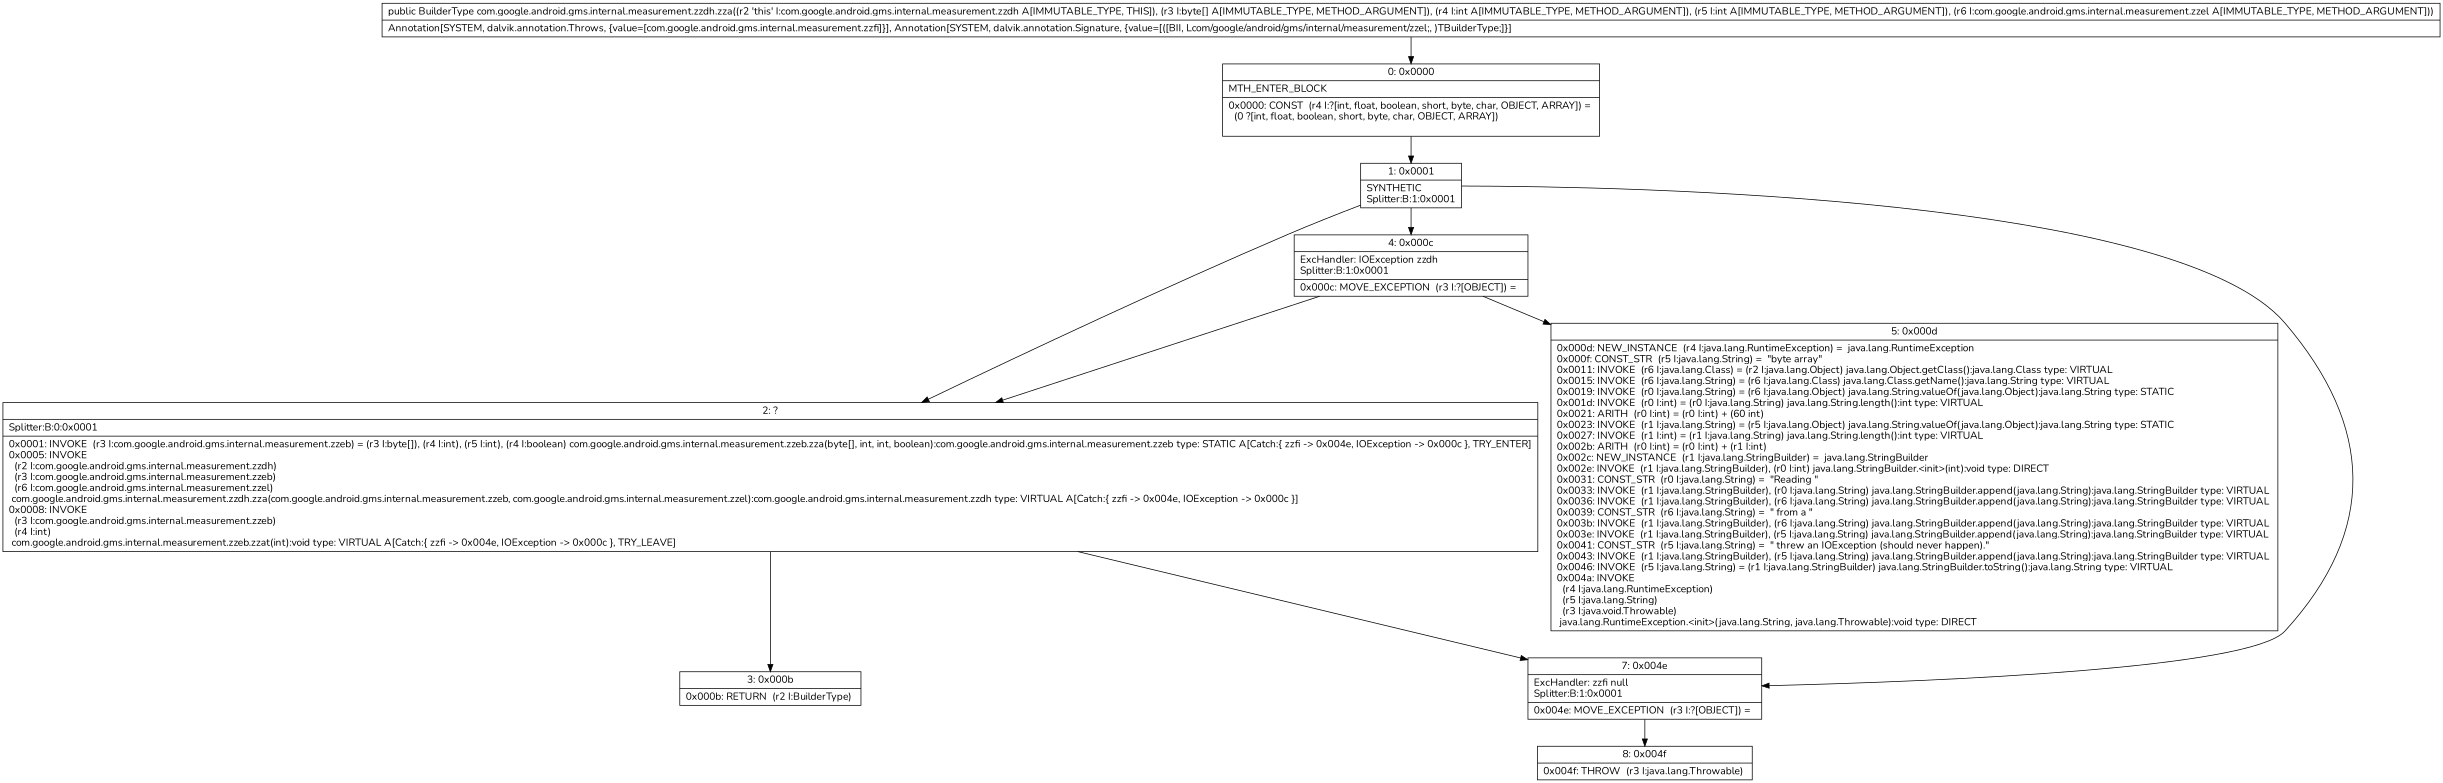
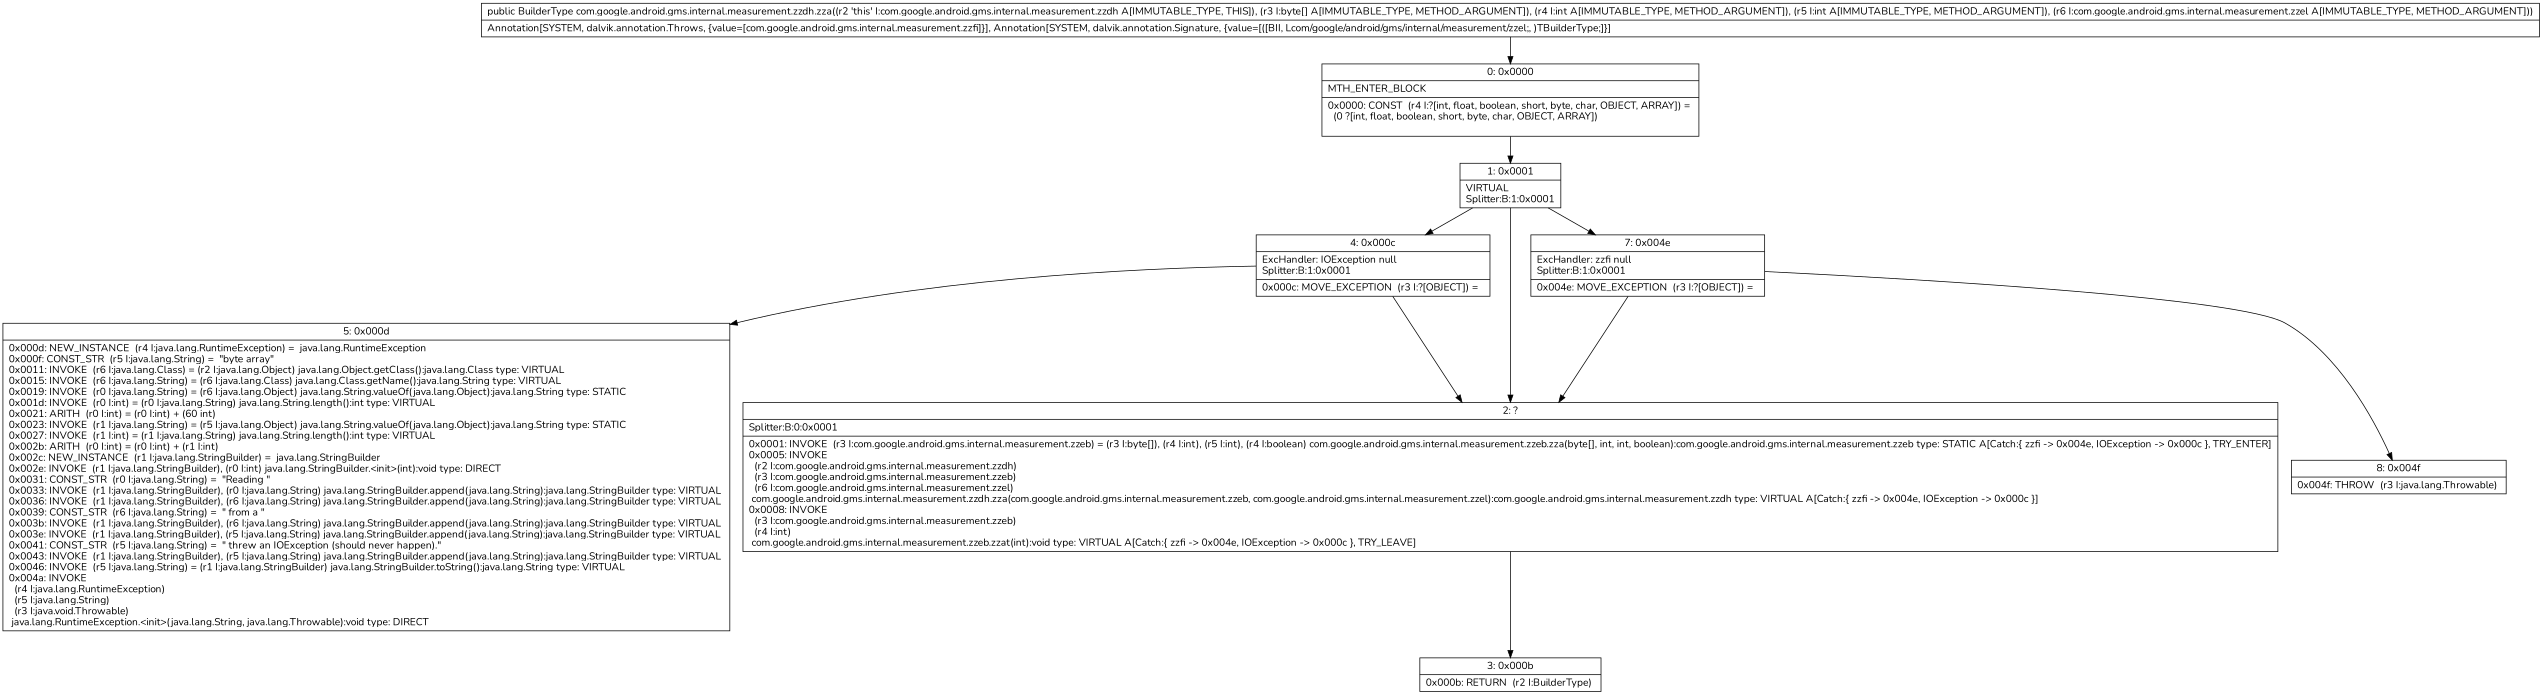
(1394, 188) -> (1487, 188)
(1369, 260) -> (1330, 260)
(1299, 605) -> (1596, 346)
